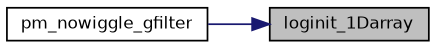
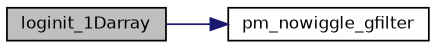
(230, 24) -> (188, 24)
